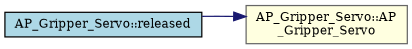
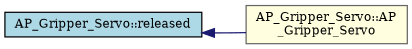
(218, 16) -> (230, 33)
